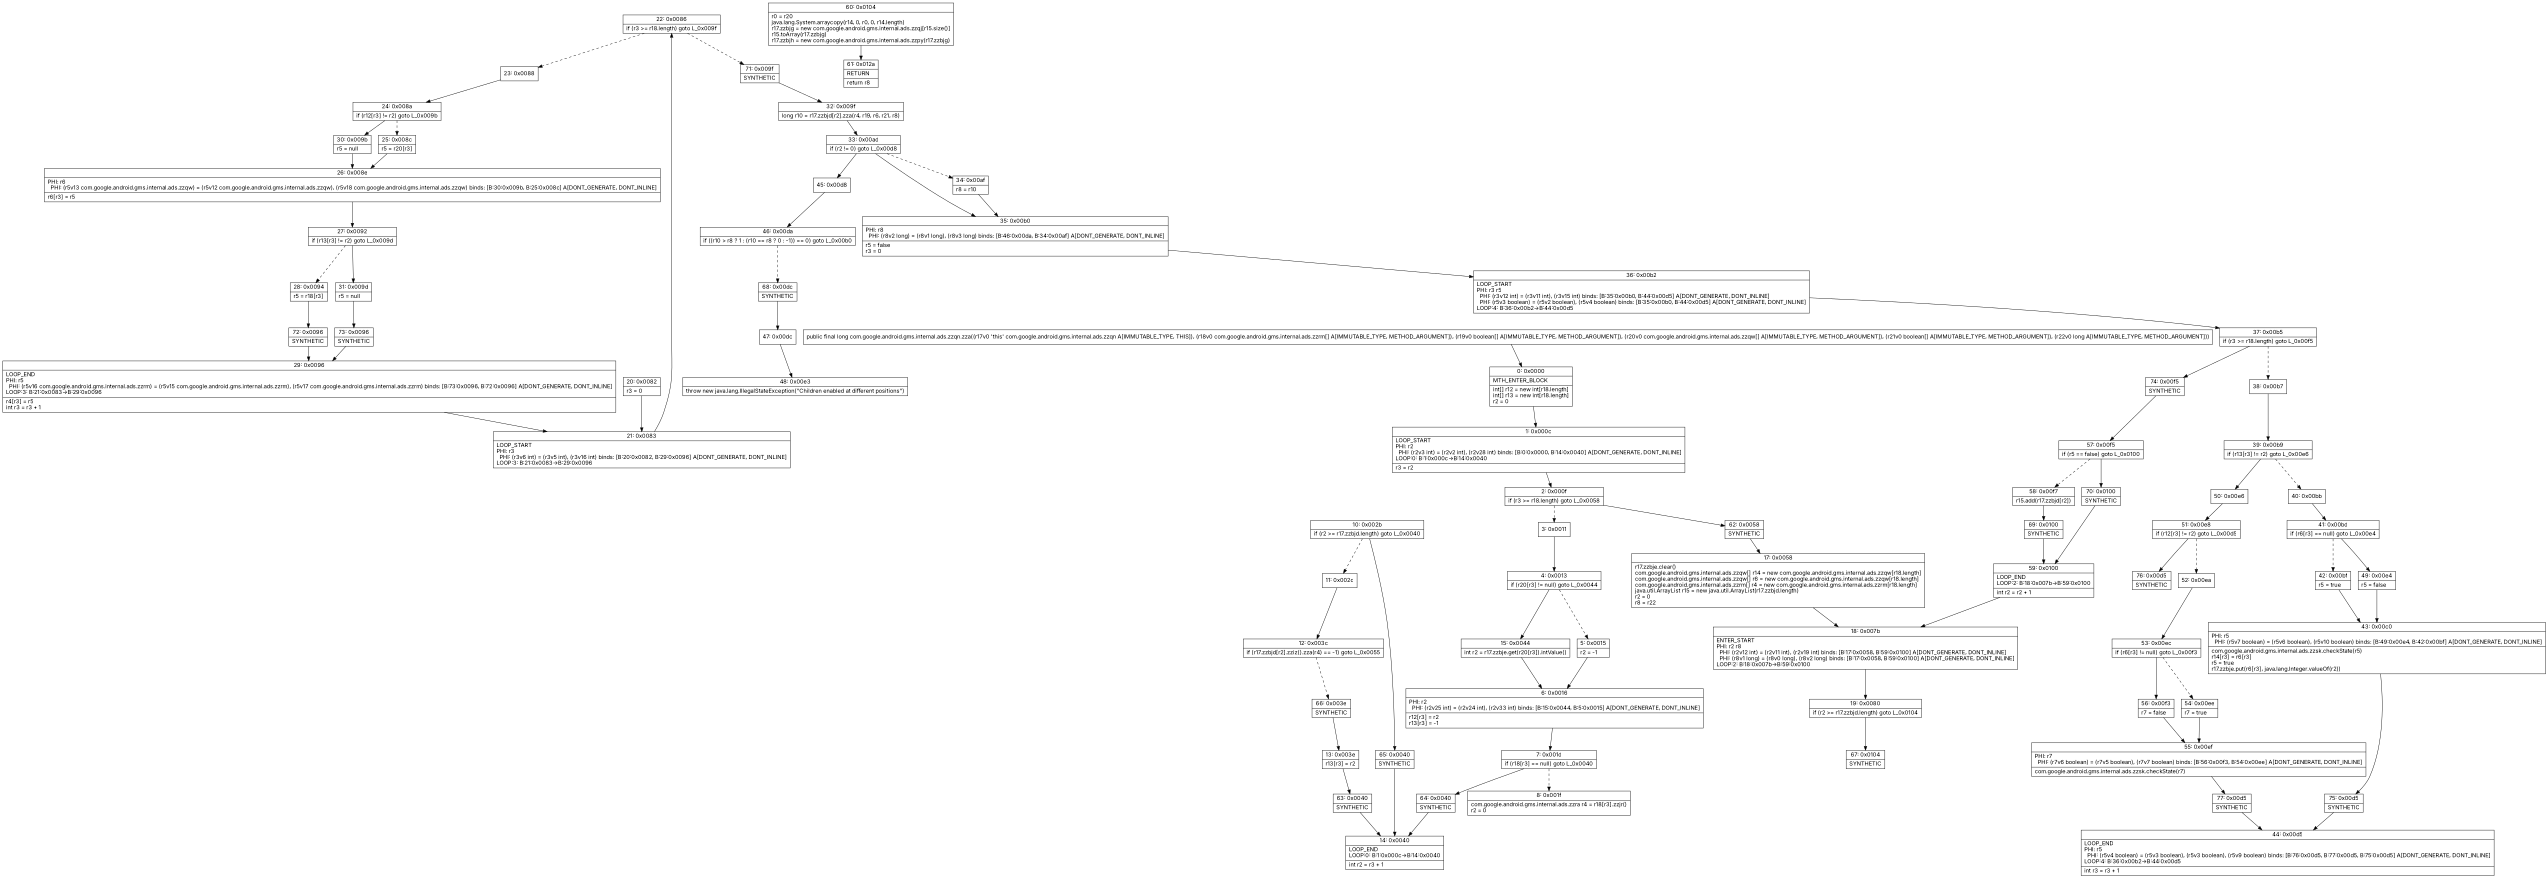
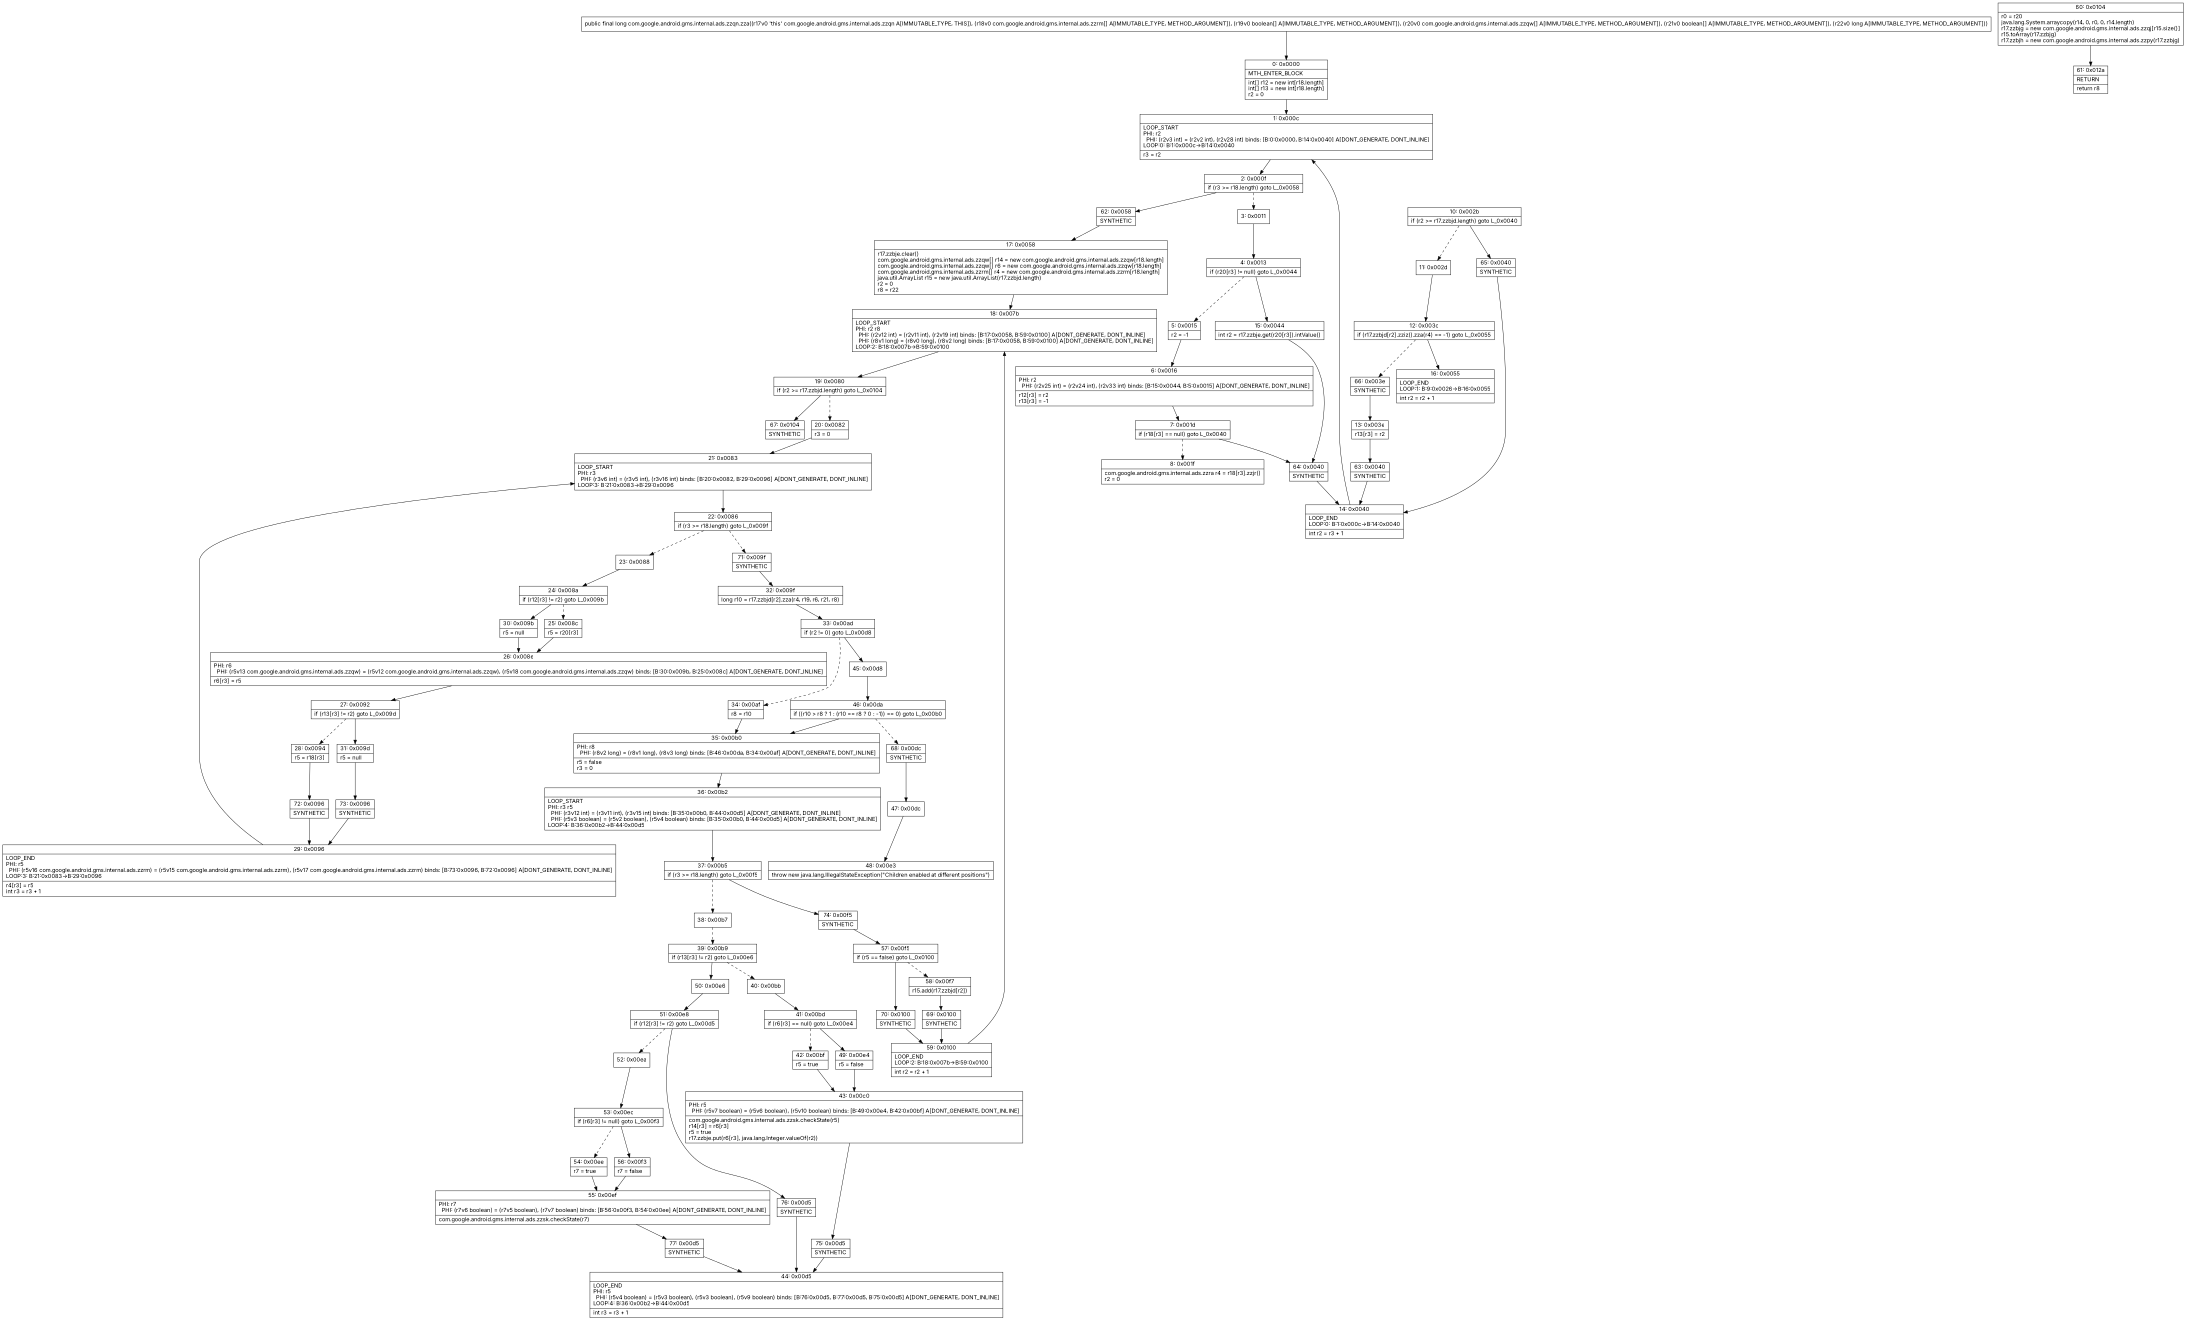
(923, 186) -> (817, 726)
none -> (1339, 331)
none -> (1445, 386)
none -> (830, 406)
(2268, 415) -> (713, 934)
(1736, 641) -> (873, 323)
(1530, 671) -> (1324, 393)
none -> (796, 1242)
